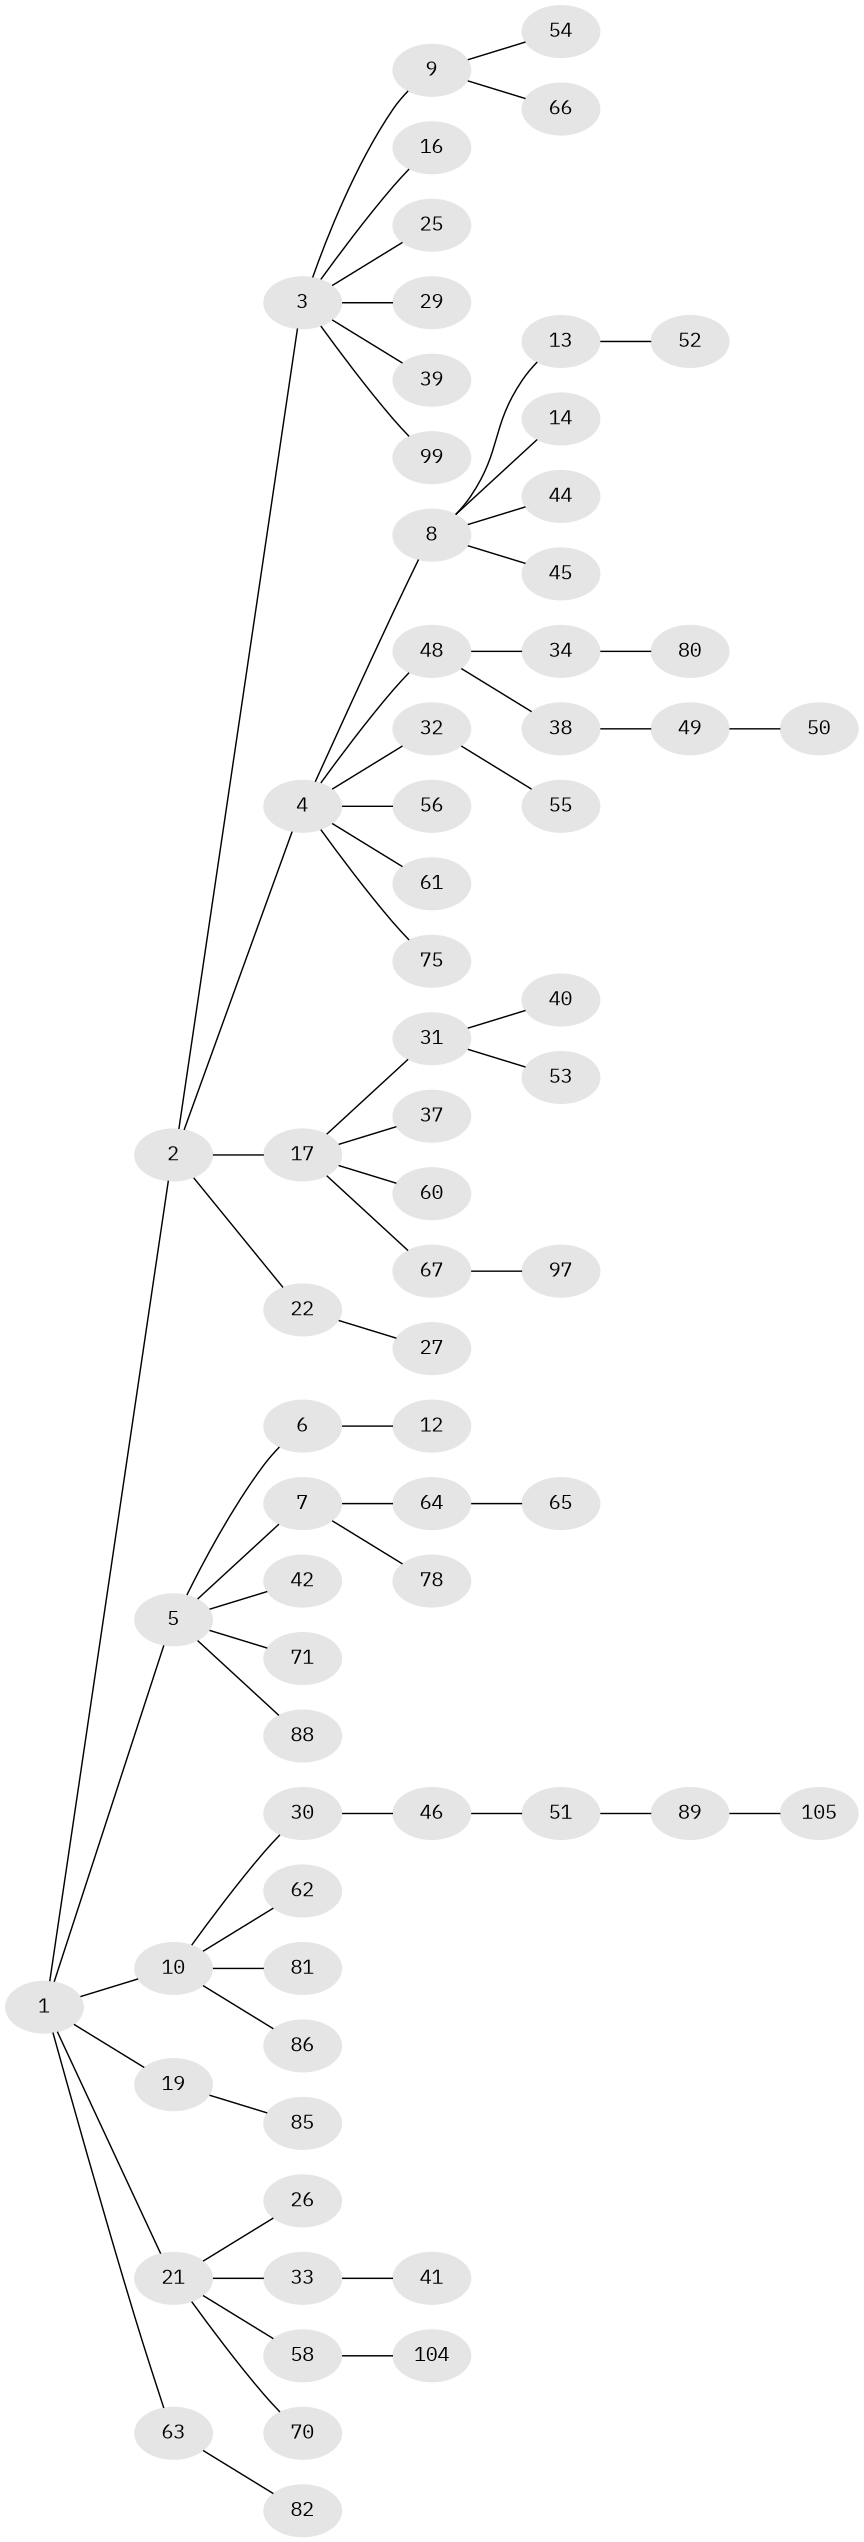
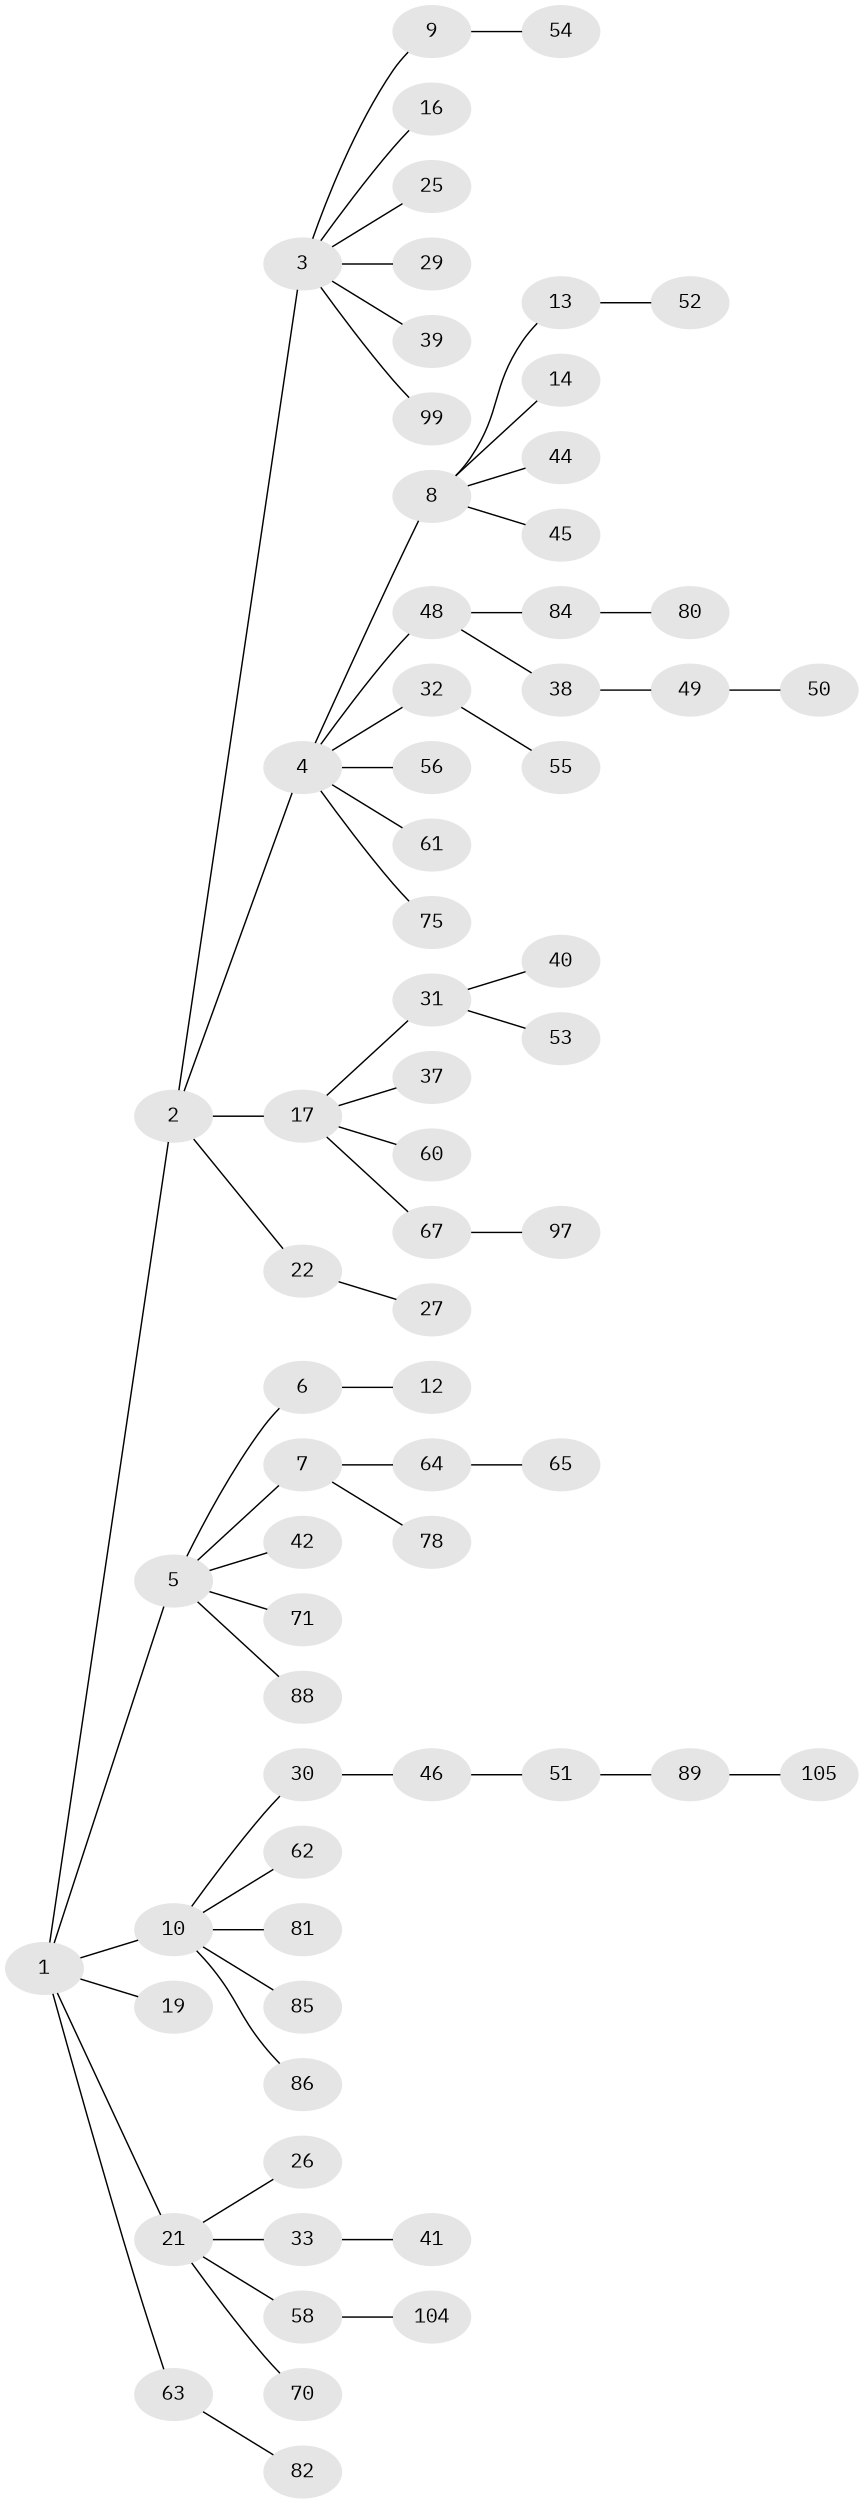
(561, 109) -> none
(561, 651) -> (561, 613)
(238, 2104) -> (238, 1968)
